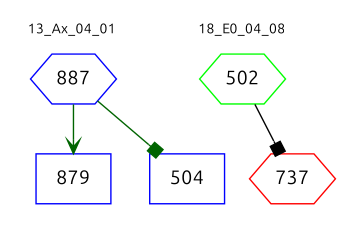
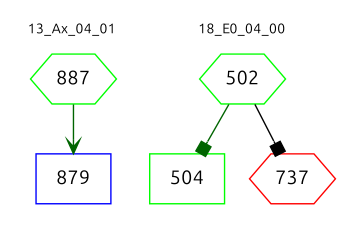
(243, 30) -> (243, 30)
(73, 79) -> (73, 79)
(118, 118) -> (218, 123)
(187, 179) -> (187, 179)
